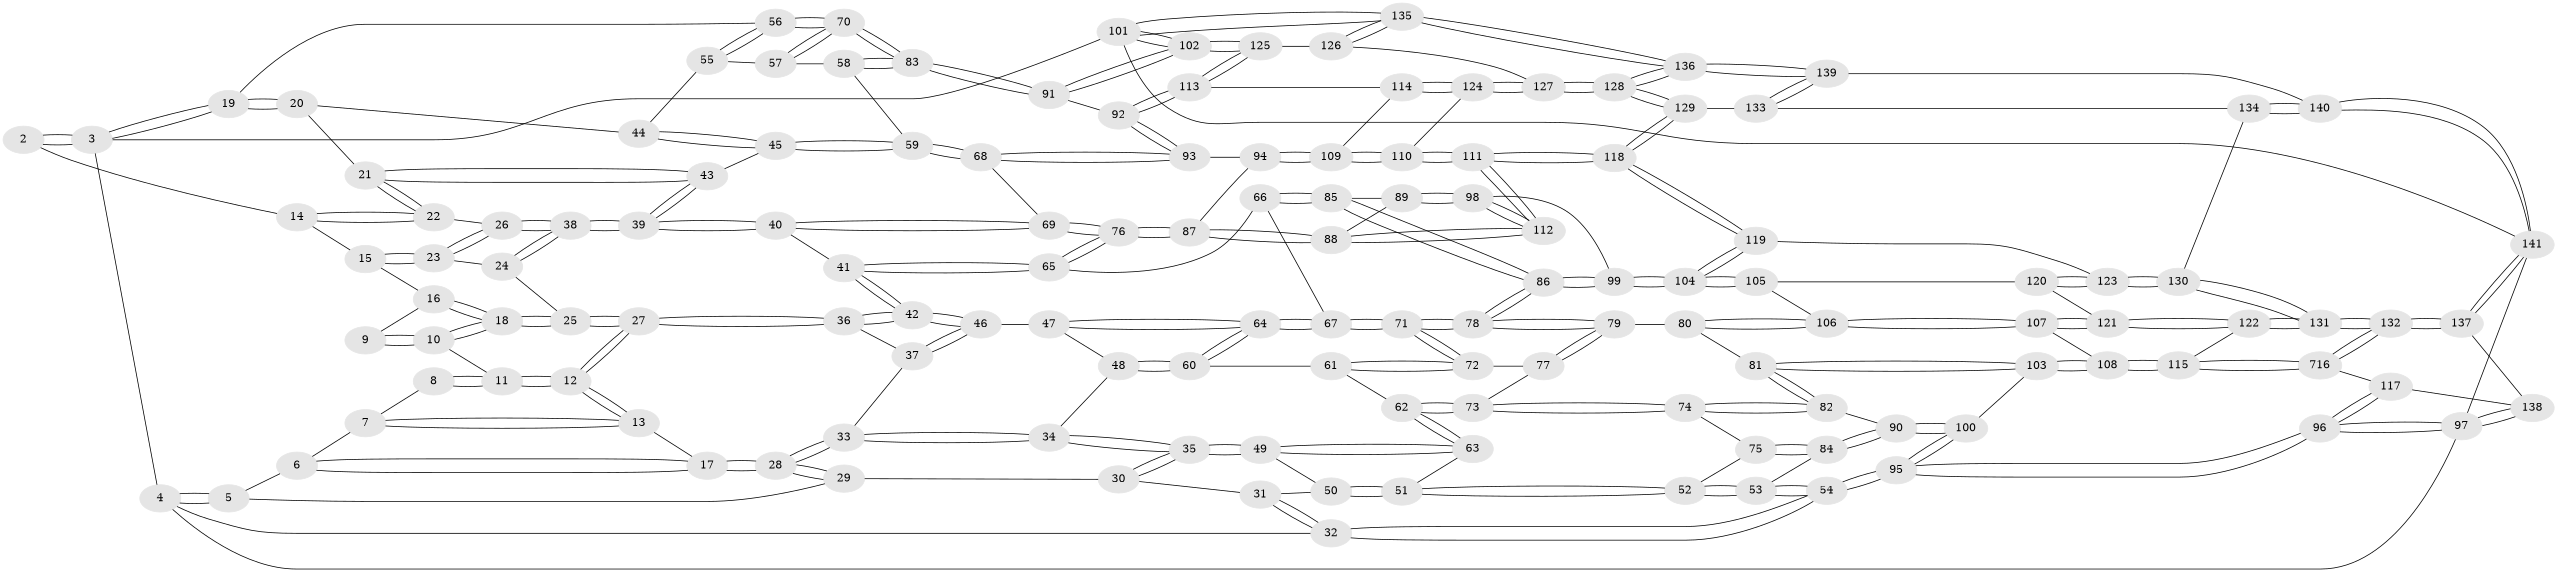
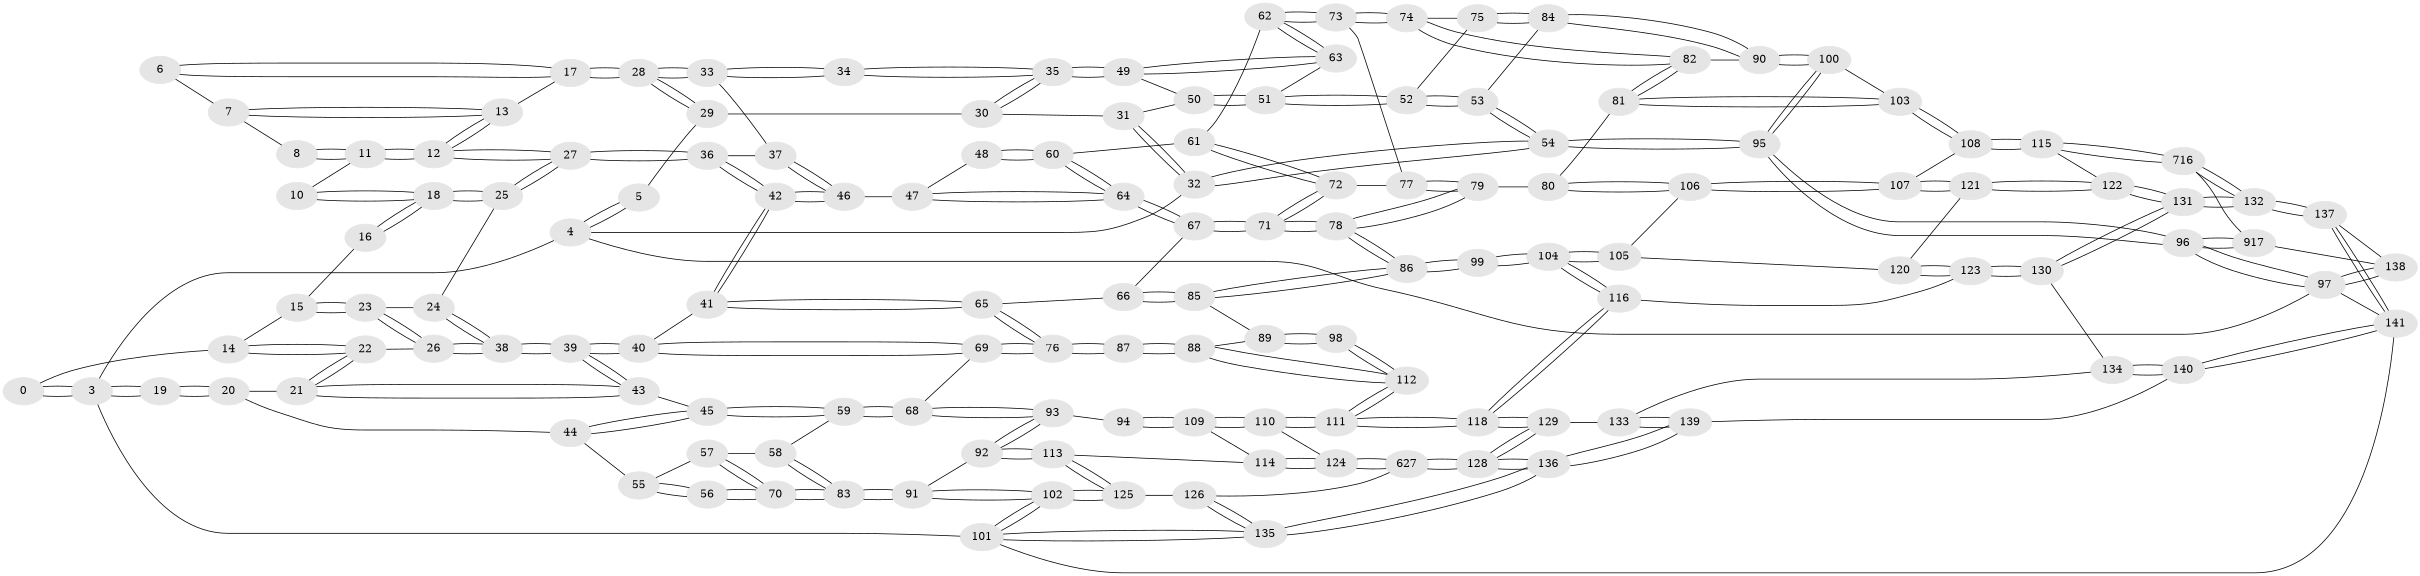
(487, 24) -> none
(1544, 87) -> (1407, 464)
(24, 140) -> (24, 391)
(1224, 194) -> none
(1565, 210) -> none
(1756, 241) -> (1619, 299)
(365, 340) -> none
(2391, 387) -> (2254, 243)
(1084, 402) -> none
(263, 482) -> none
